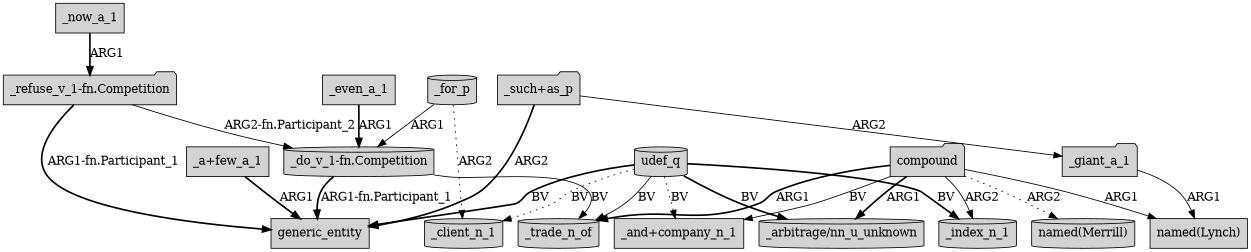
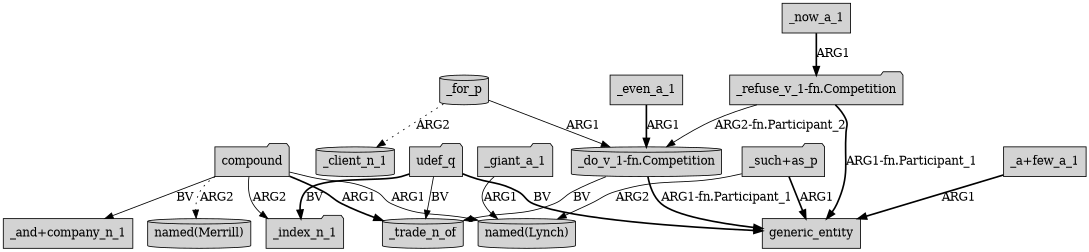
(817, 126) -> (655, 183)
(532, 162) -> (817, 198)
(661, 162) -> (436, 162)
(571, 191) -> none
(669, 193) -> none
(842, 233) -> none
(978, 233) -> (305, 233)
(1199, 233) -> (527, 233)
